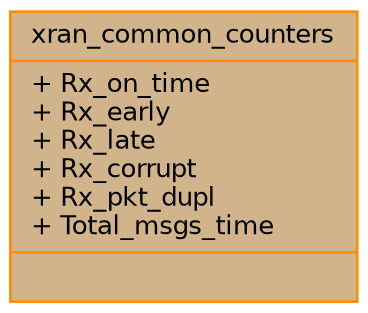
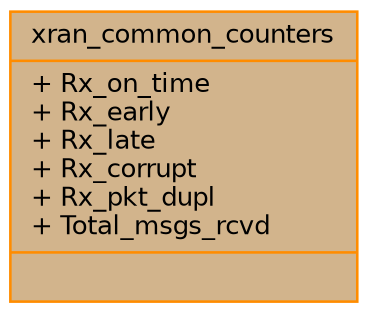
(153, 227) -> (151, 227)
